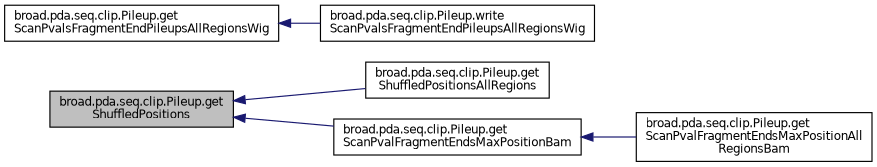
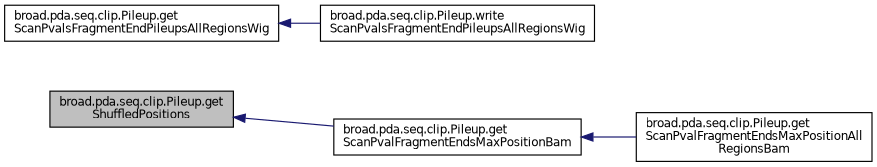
(457, 80) -> none
